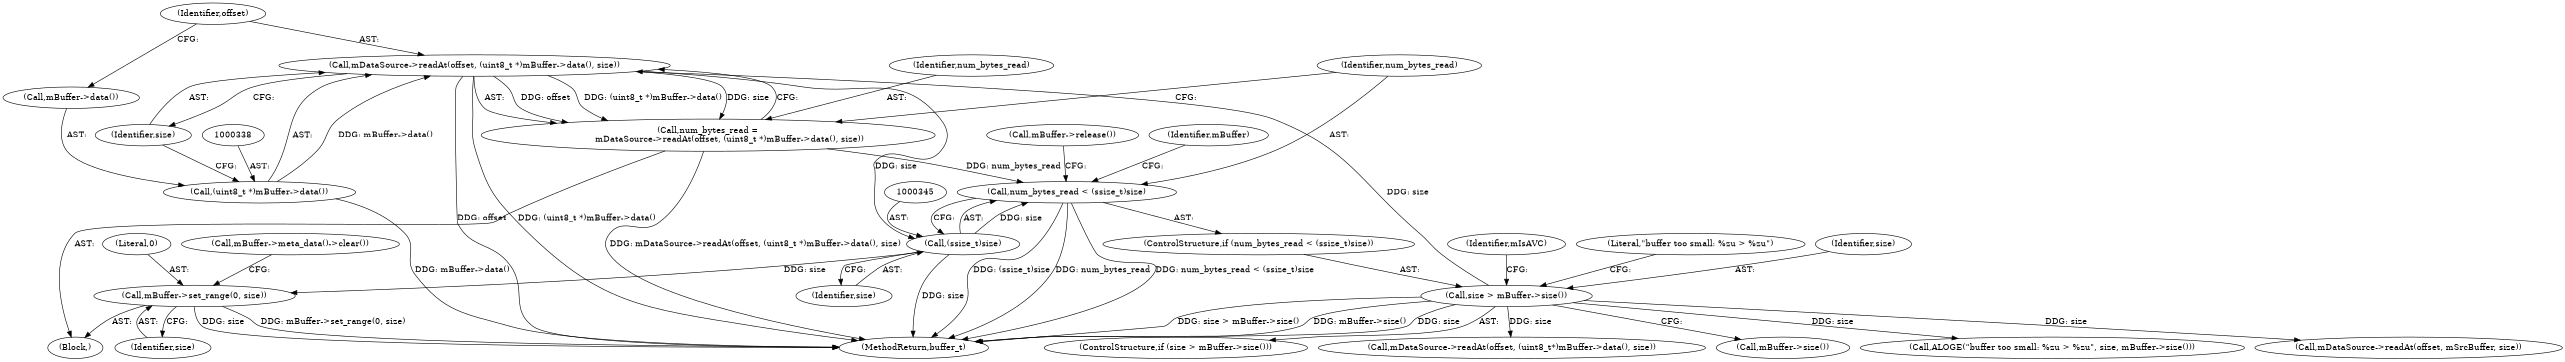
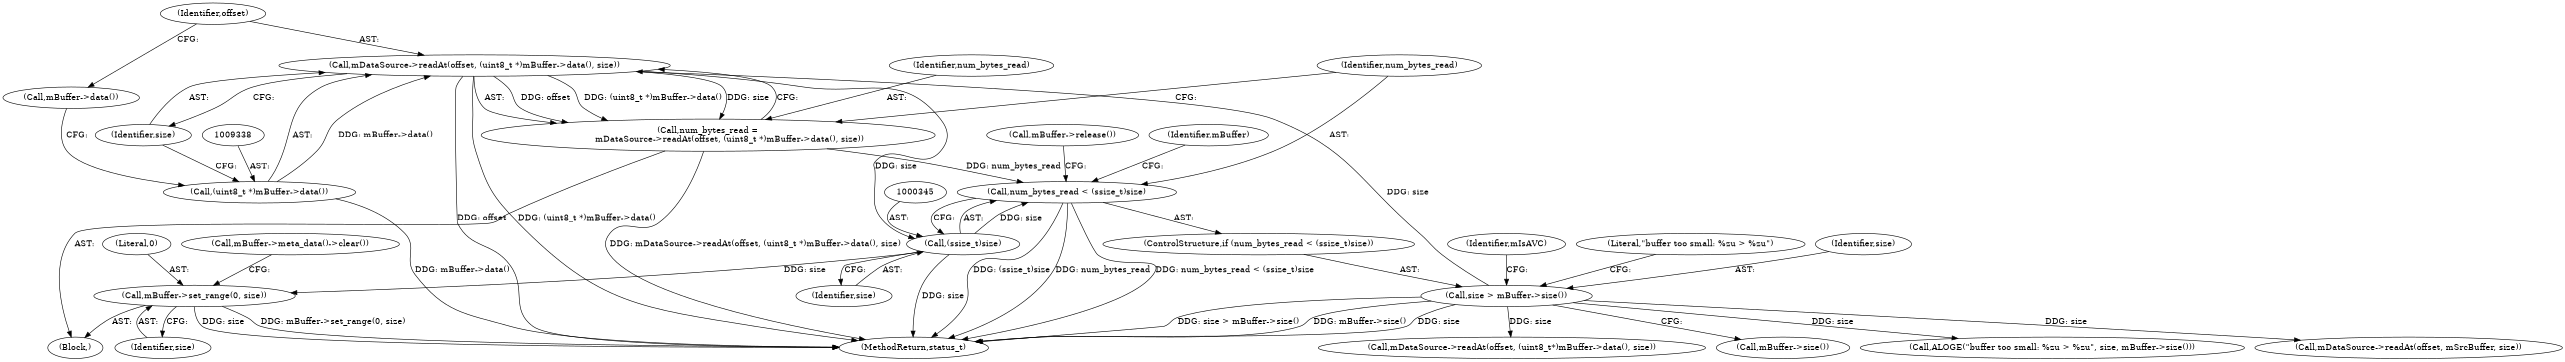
(78, 135) -> (78, 135)
(233, 135) -> (233, 135)
(914, 348) -> (914, 348)
(1176, 348) -> none
